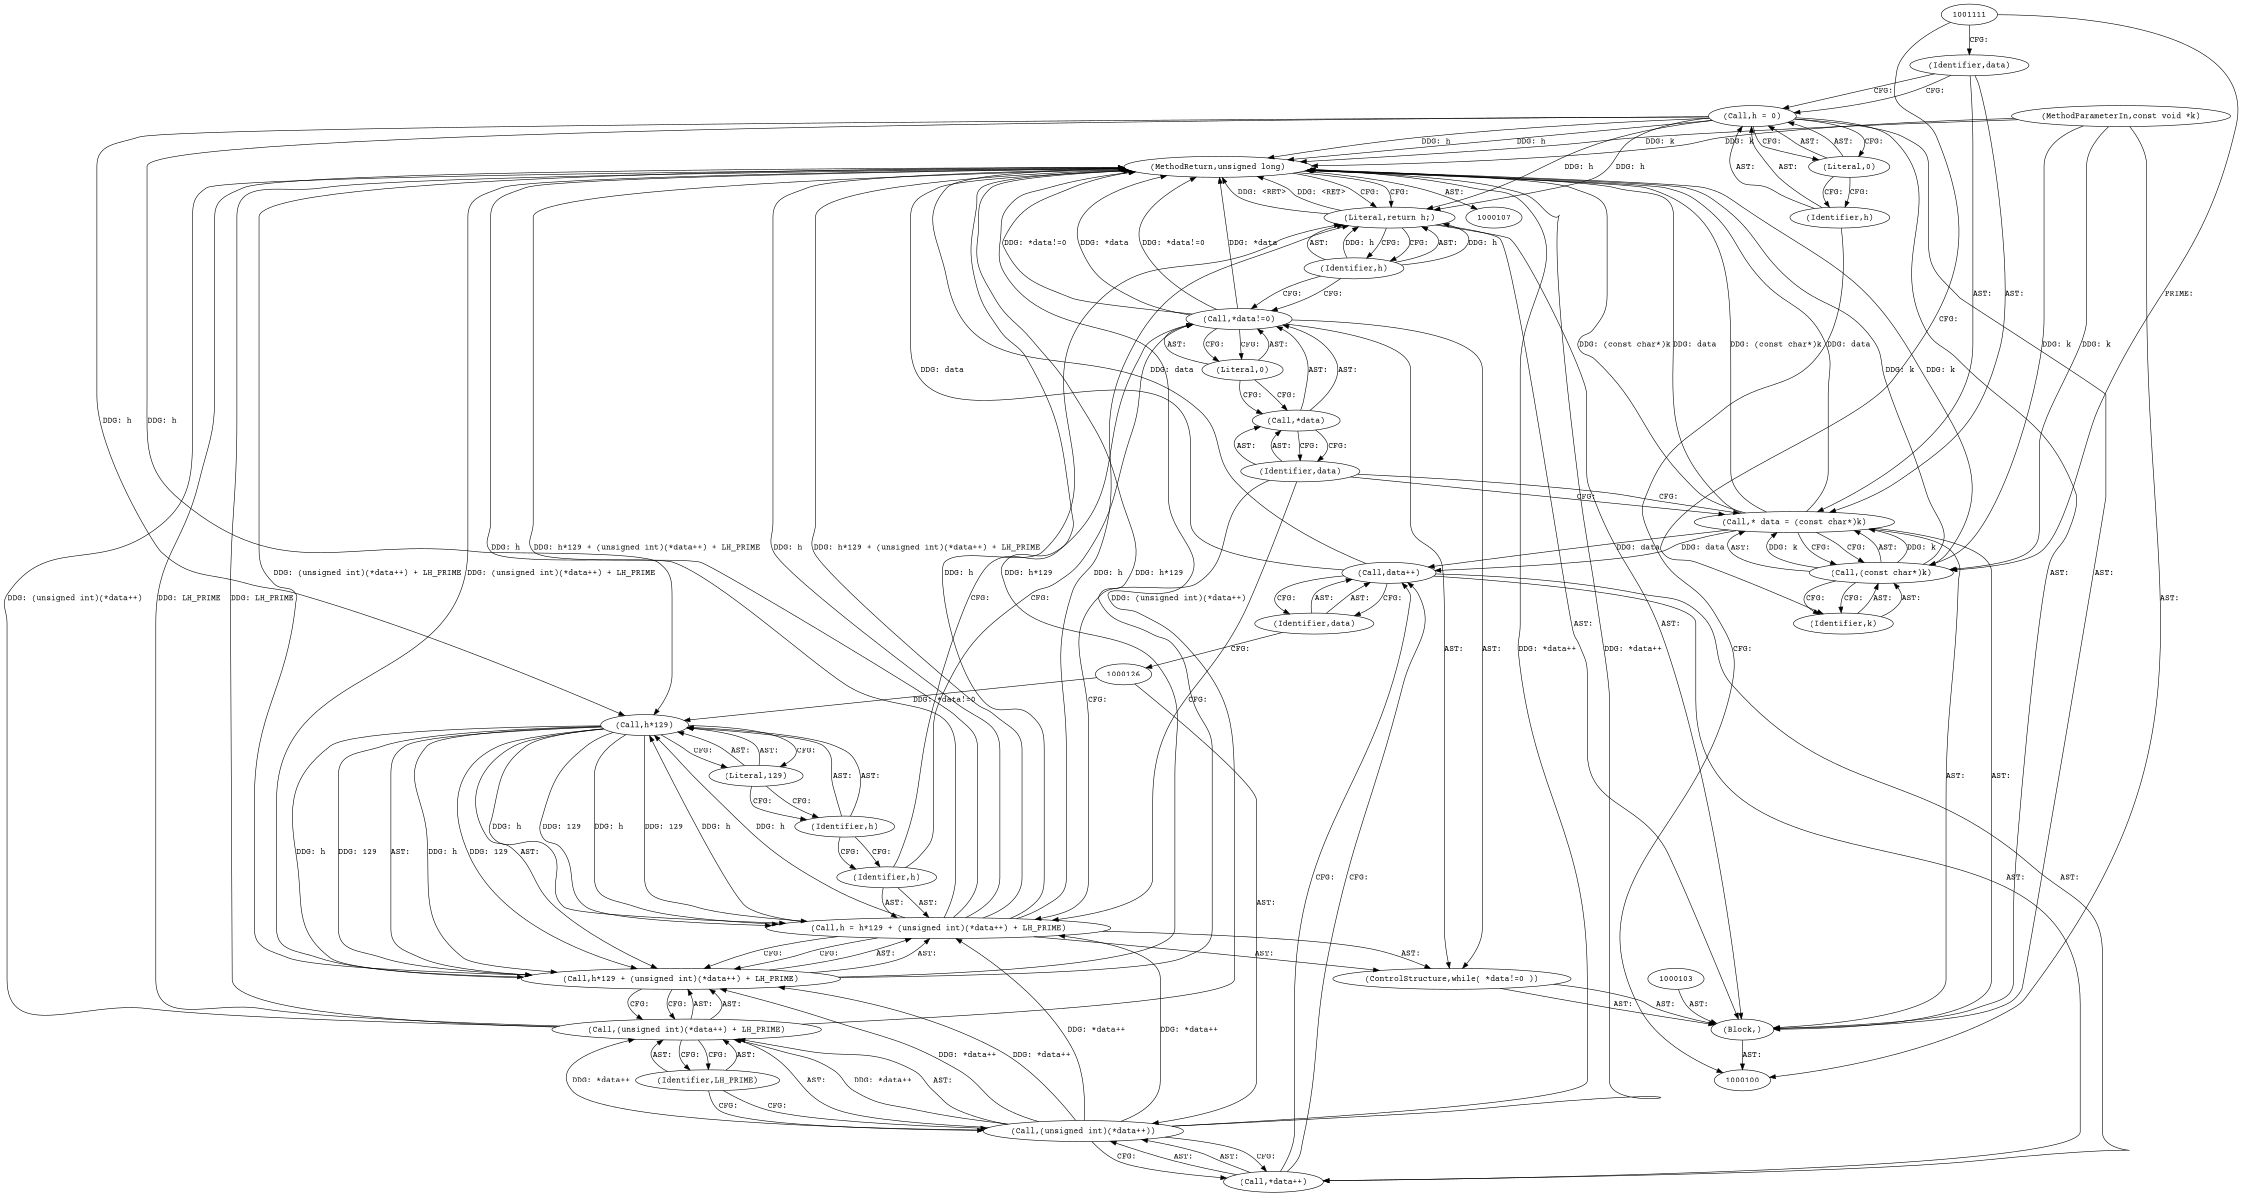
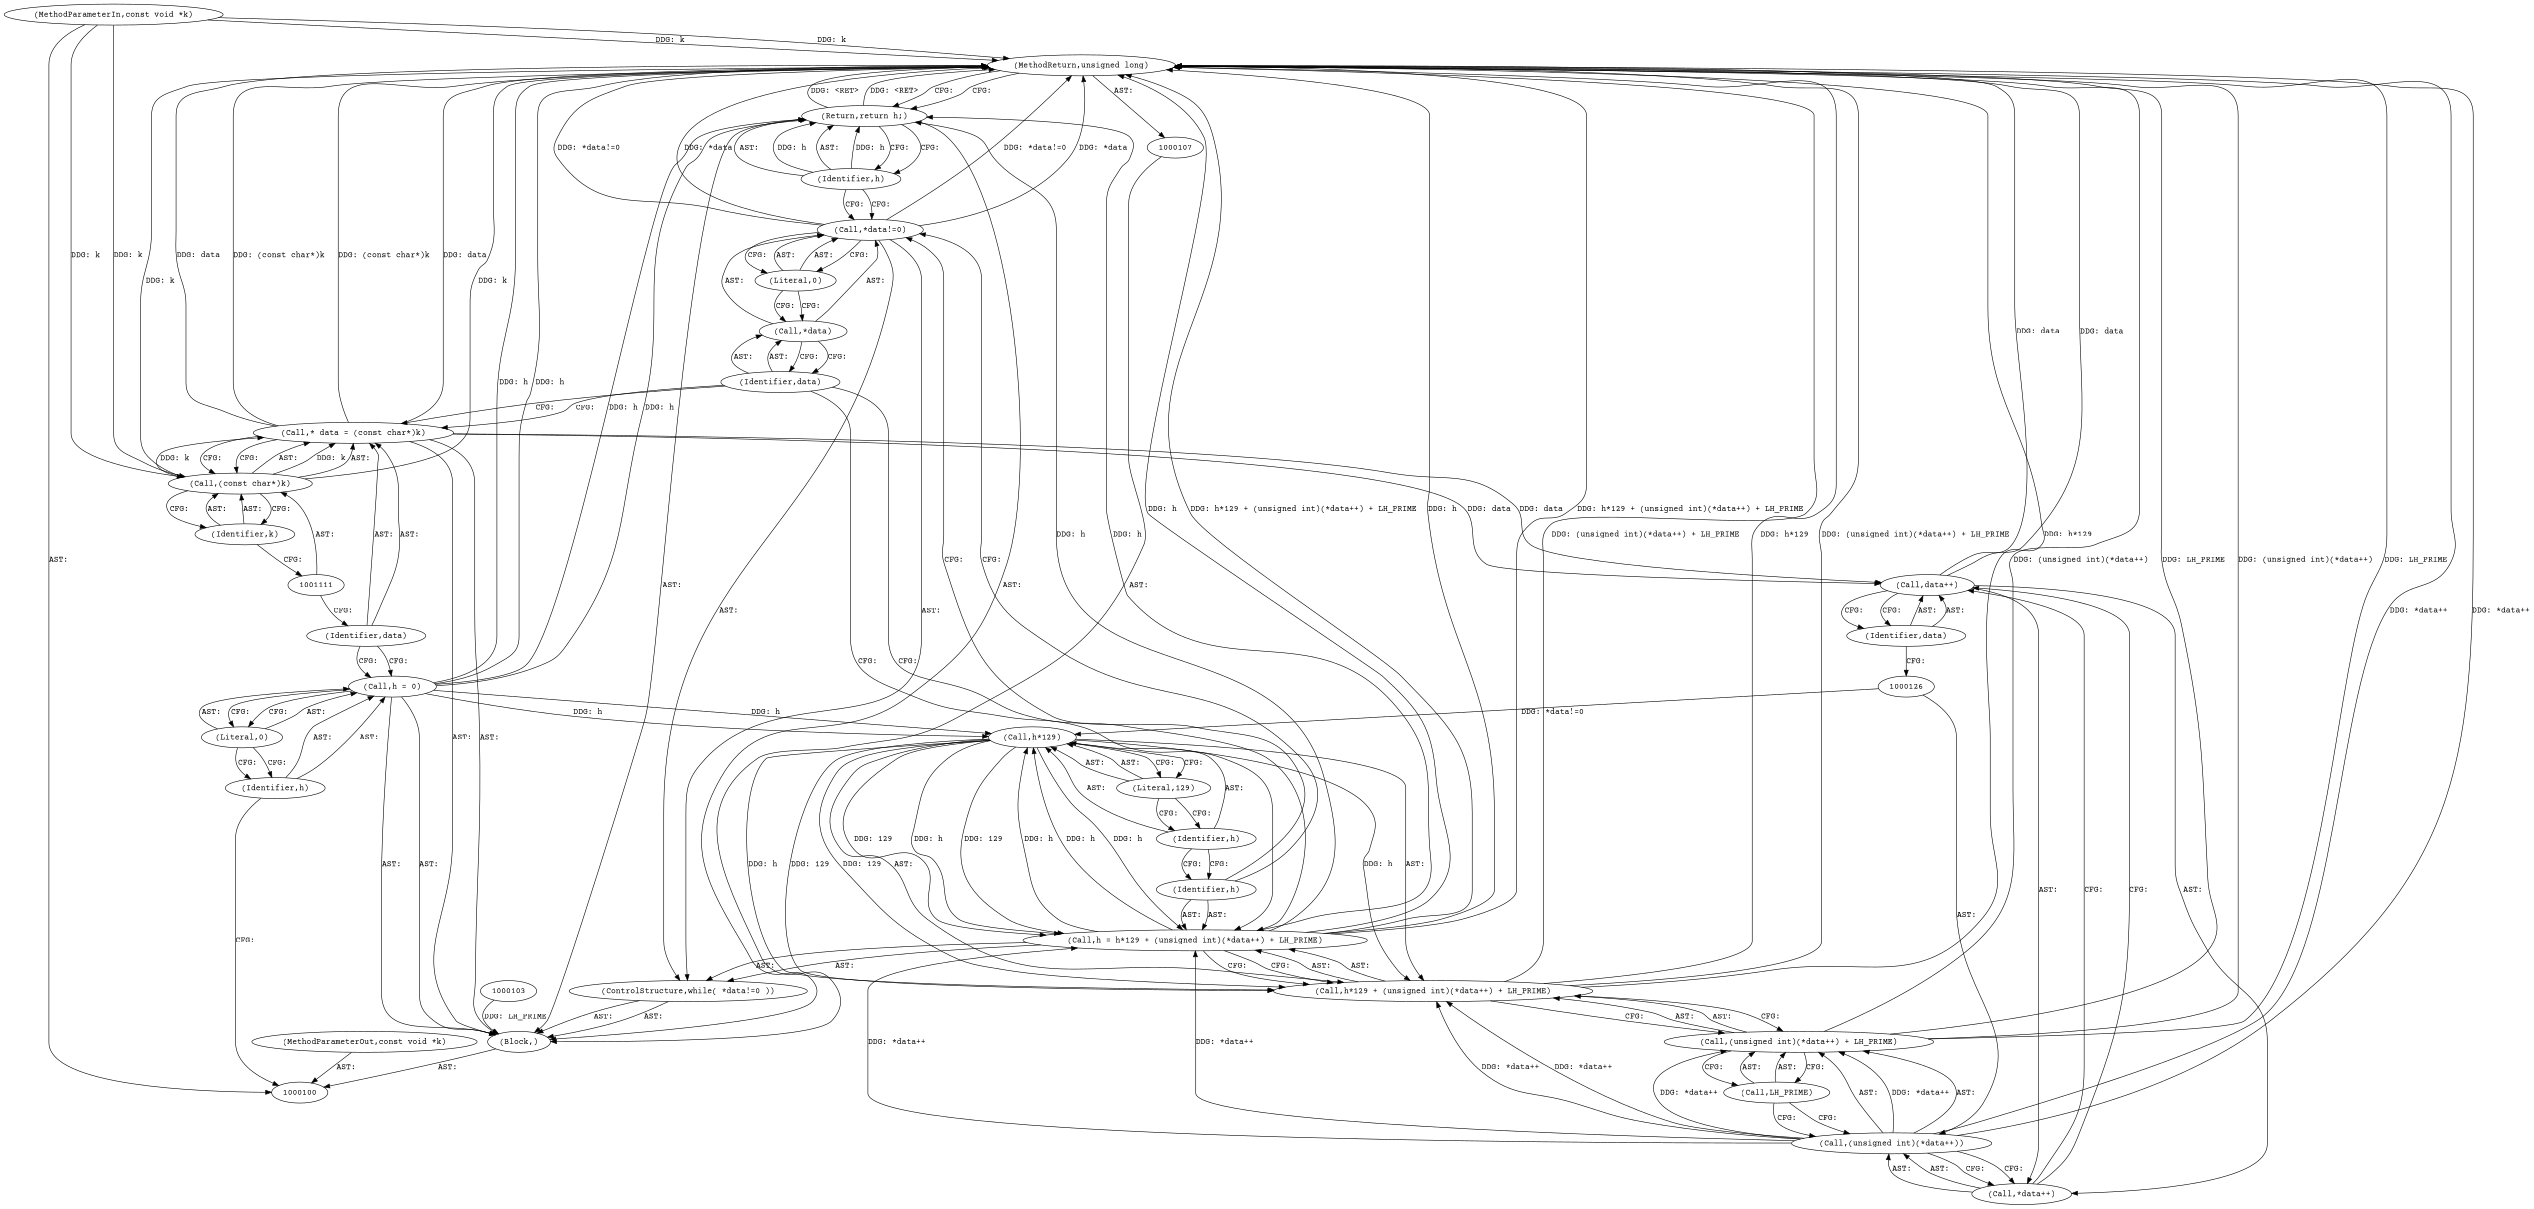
(1390, 218) -> (864, 116)
(2182, 294) -> (328, 534)
(1878, 394) -> (276, 559)
none -> (879, 742)
(1702, 1004) -> (516, 1016)
none -> (364, 1042)
(708, 1080) -> (1777, 1093)
